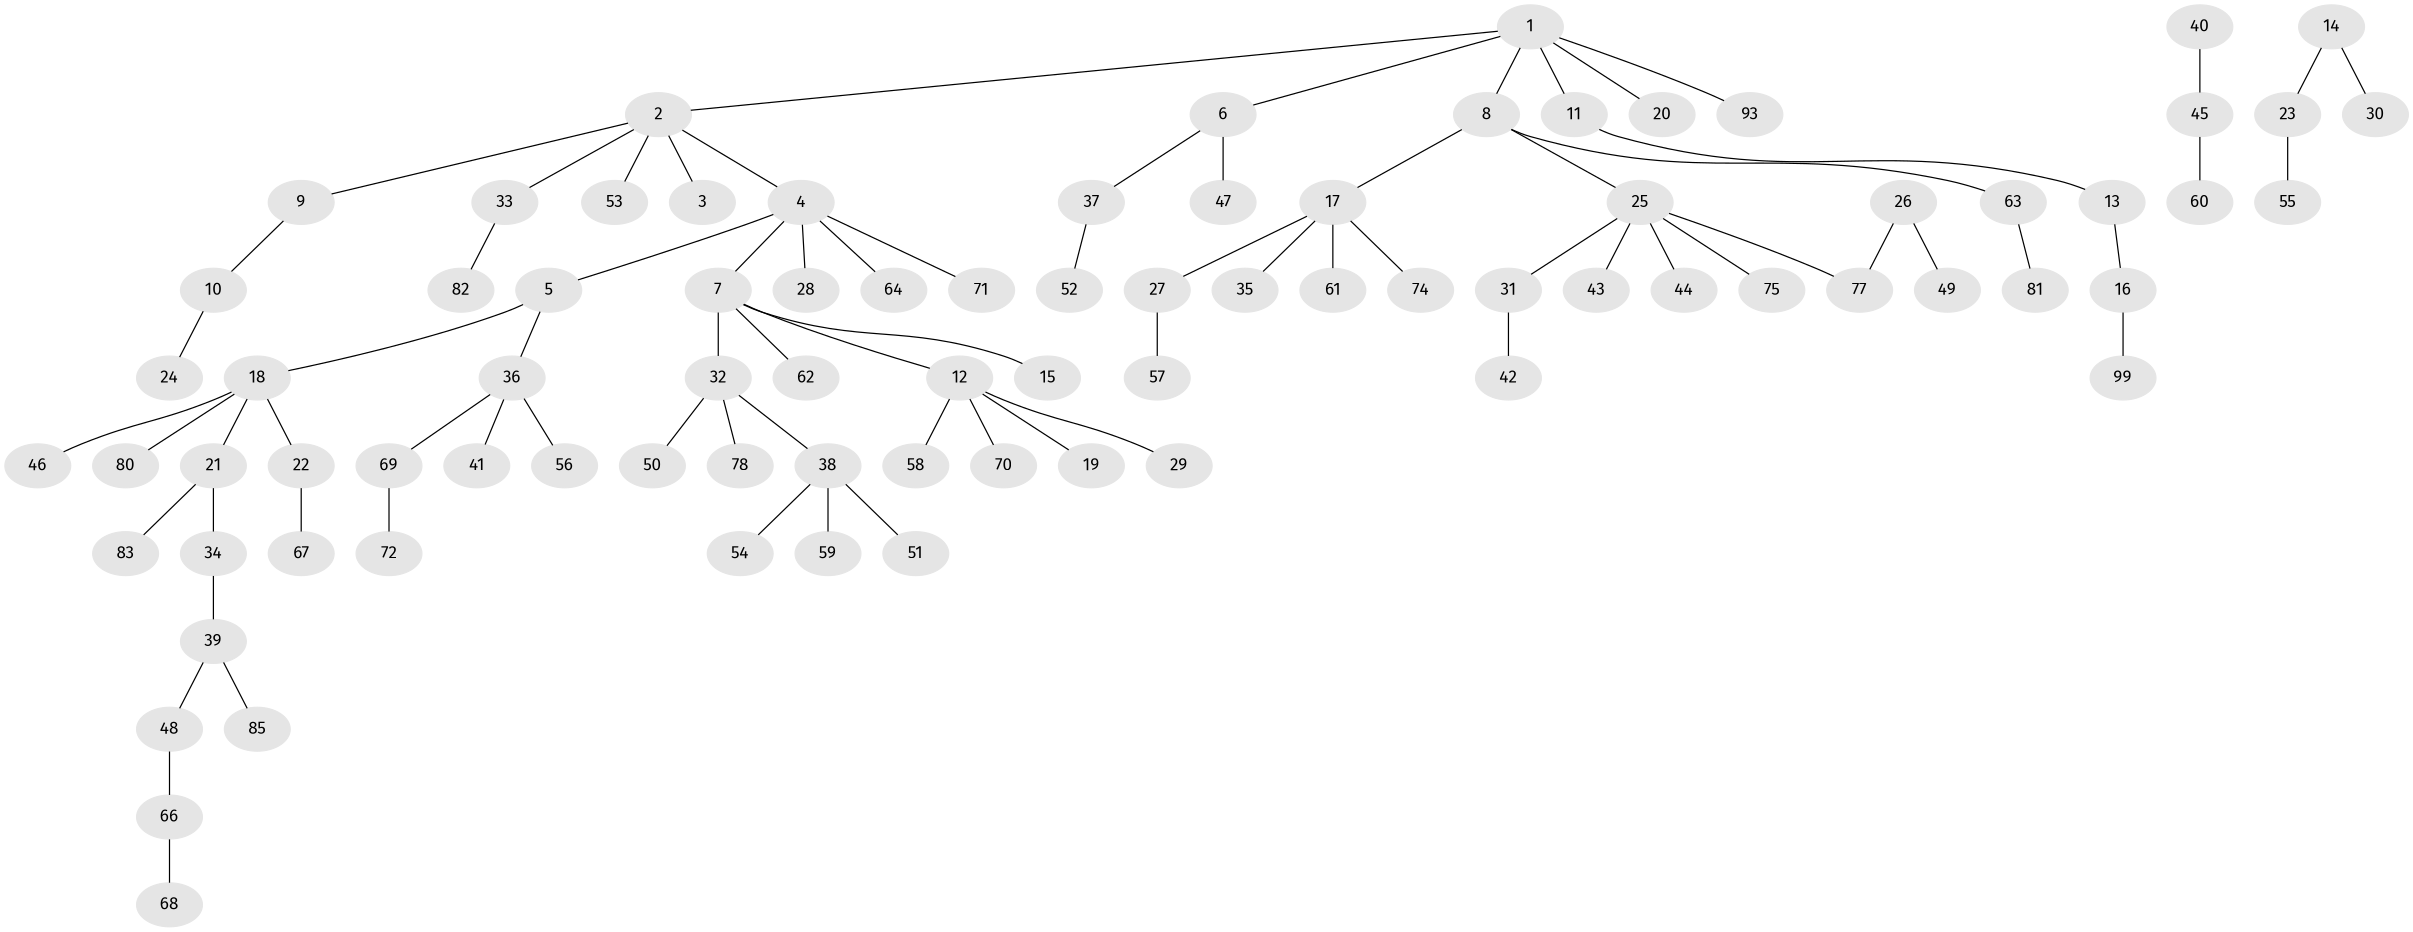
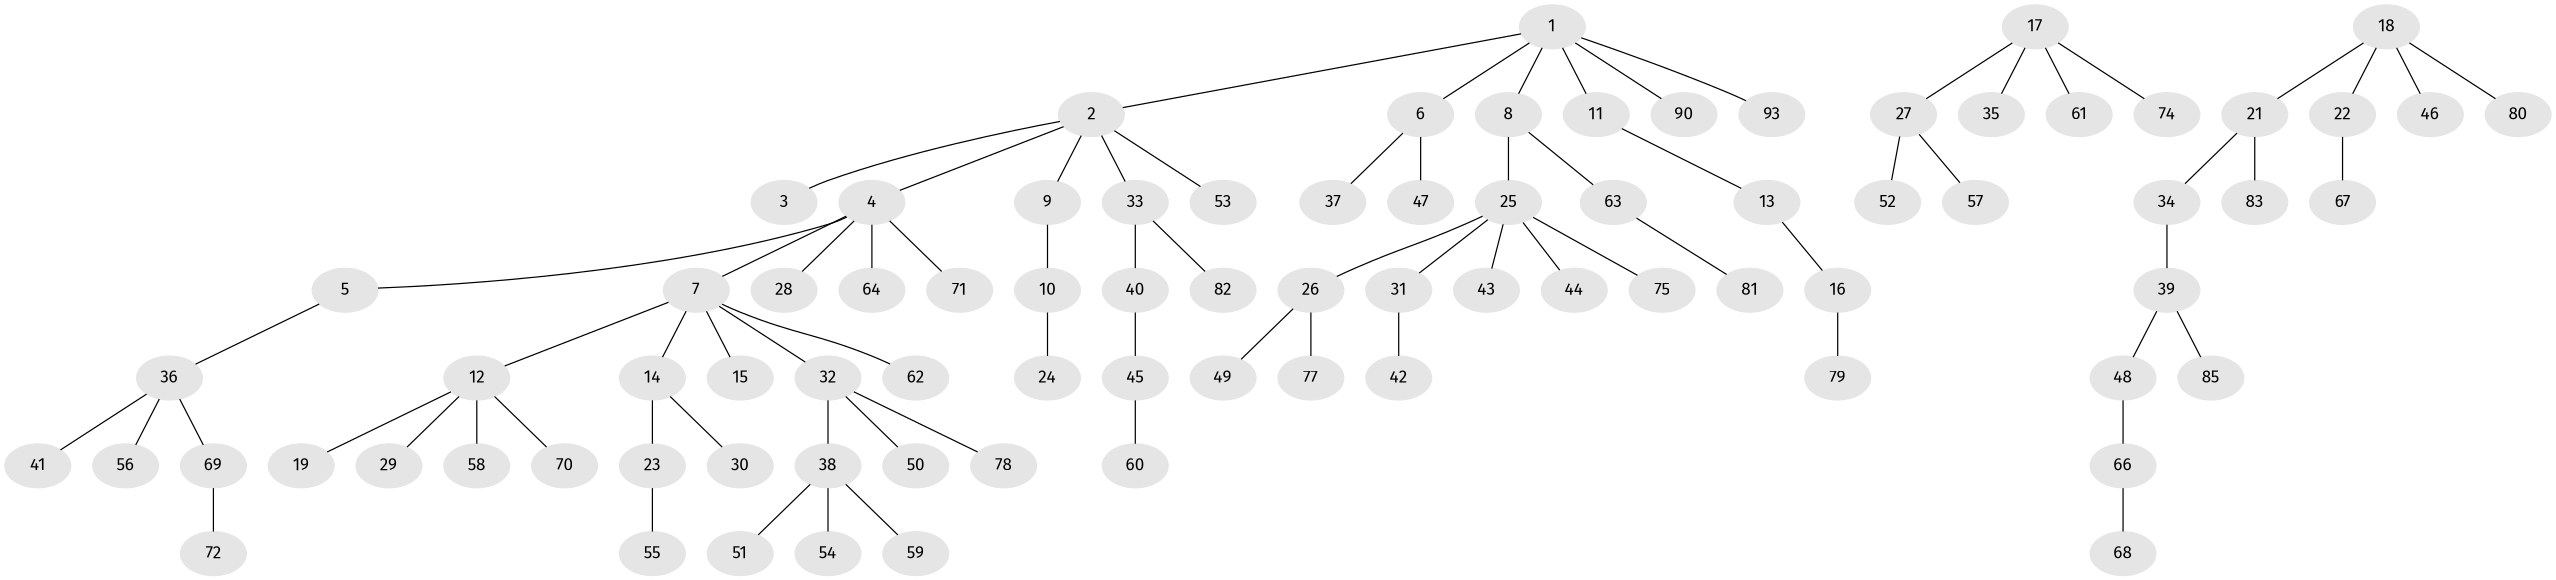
(1662, 115) -> (1684, 115)
(1410, 159) -> none
(1752, 243) -> (1410, 246)
(1080, 246) -> (1896, 158)
none -> (1135, 246)
none -> (674, 334)
(407, 342) -> none
(2123, 378) -> (1838, 378)
